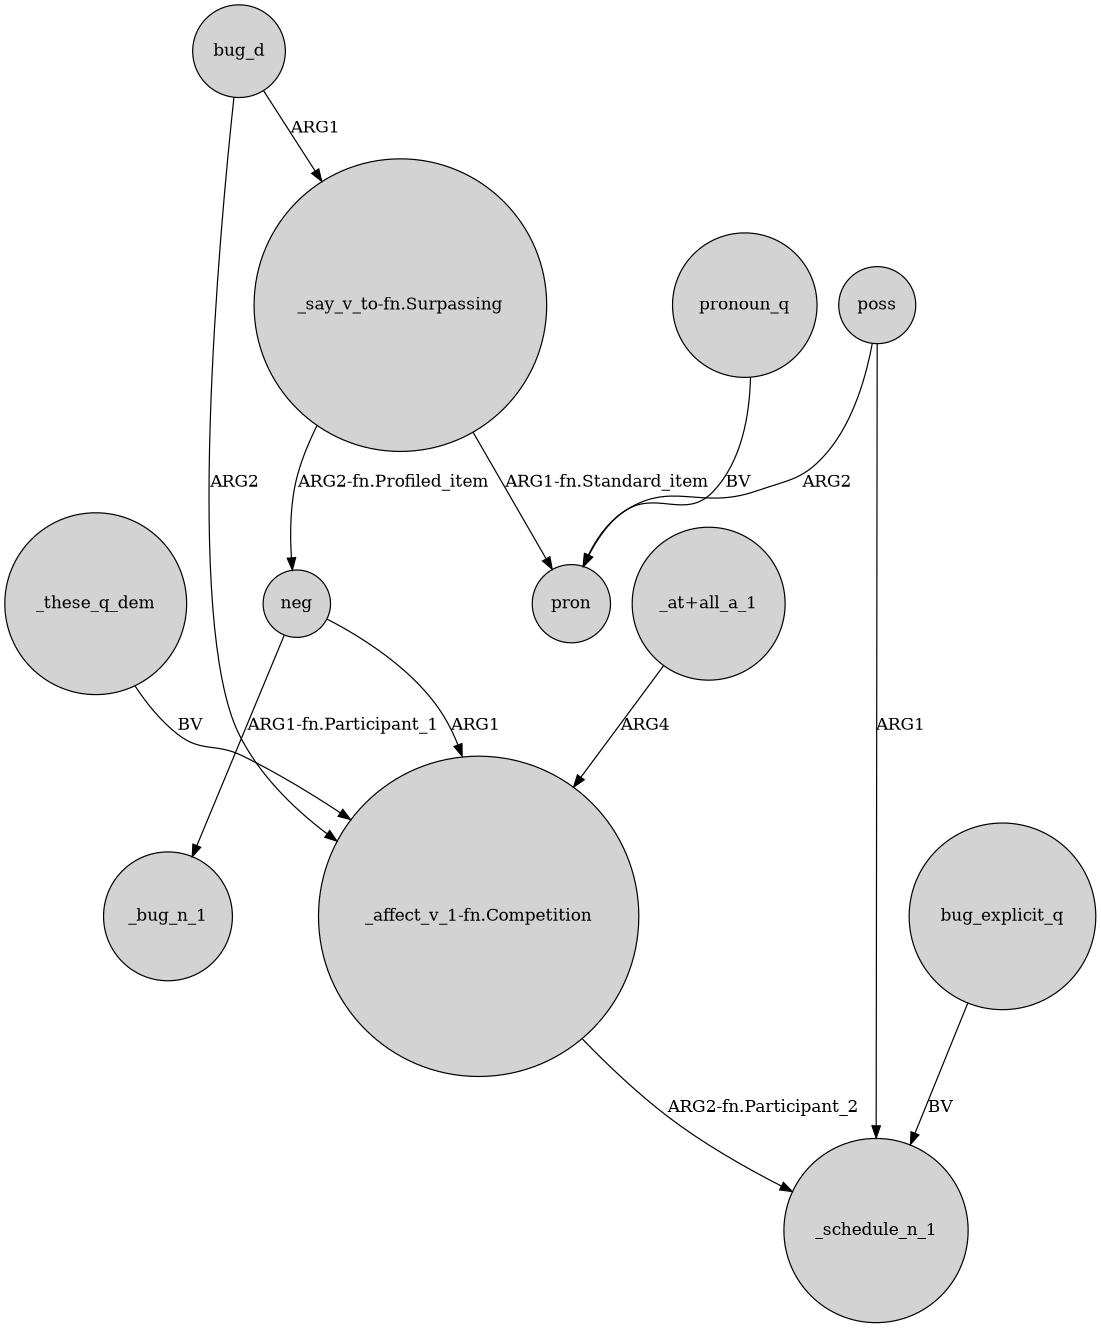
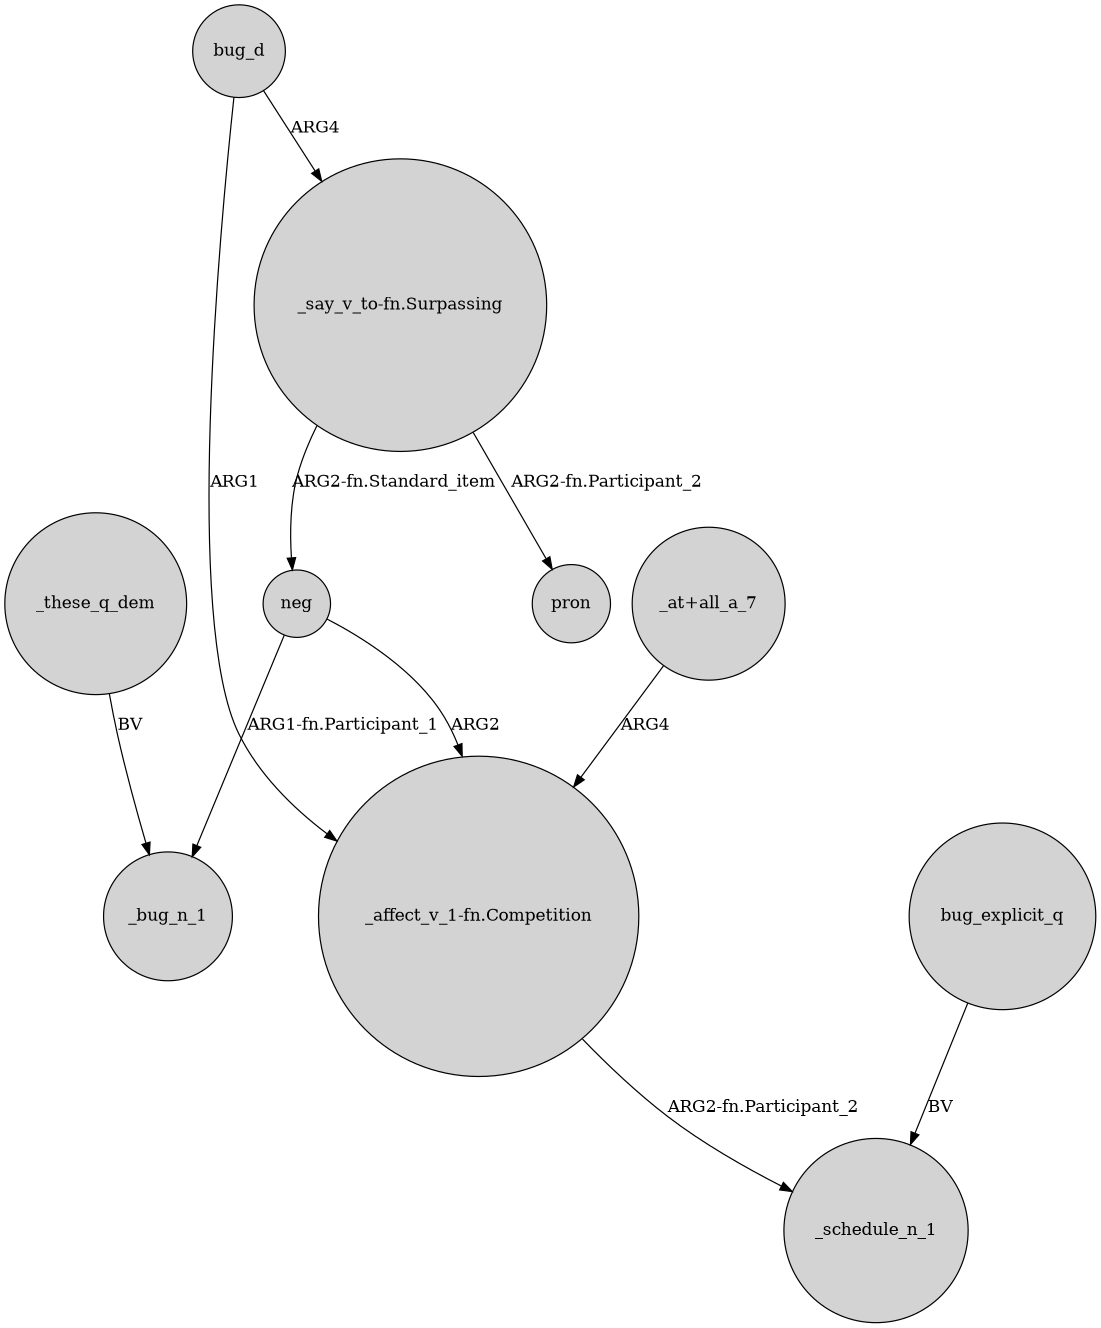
(315, 128) -> (315, 128)
(745, 305) -> none
(877, 305) -> none
(235, 482) -> (235, 482)
(394, 482) -> (394, 482)
(607, 482) -> (607, 482)
(709, 604) -> (709, 604)
(476, 725) -> (476, 725)
(227, 750) -> (126, 769)
